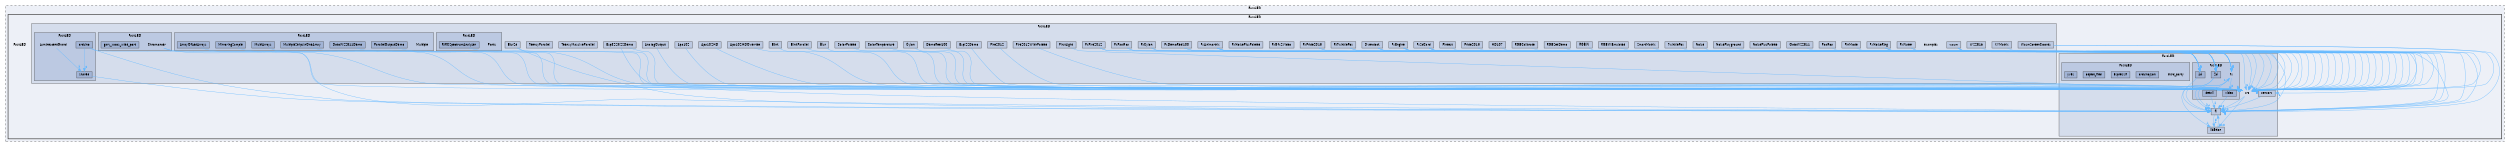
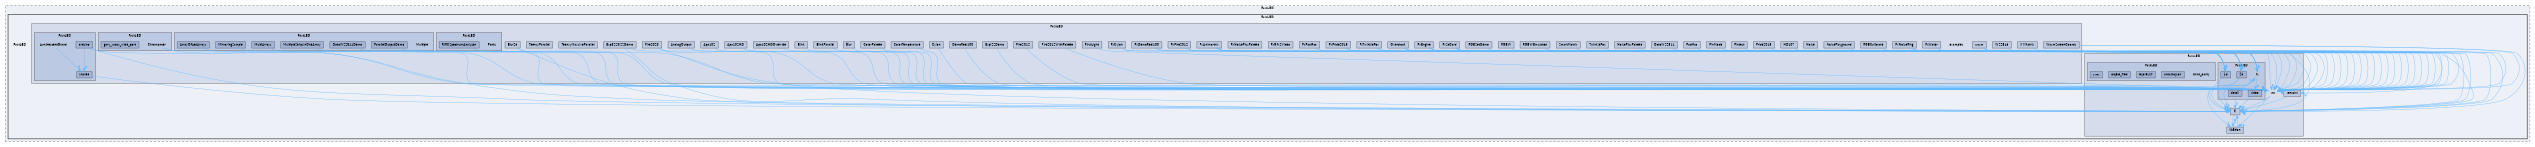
none -> (652, 45)
